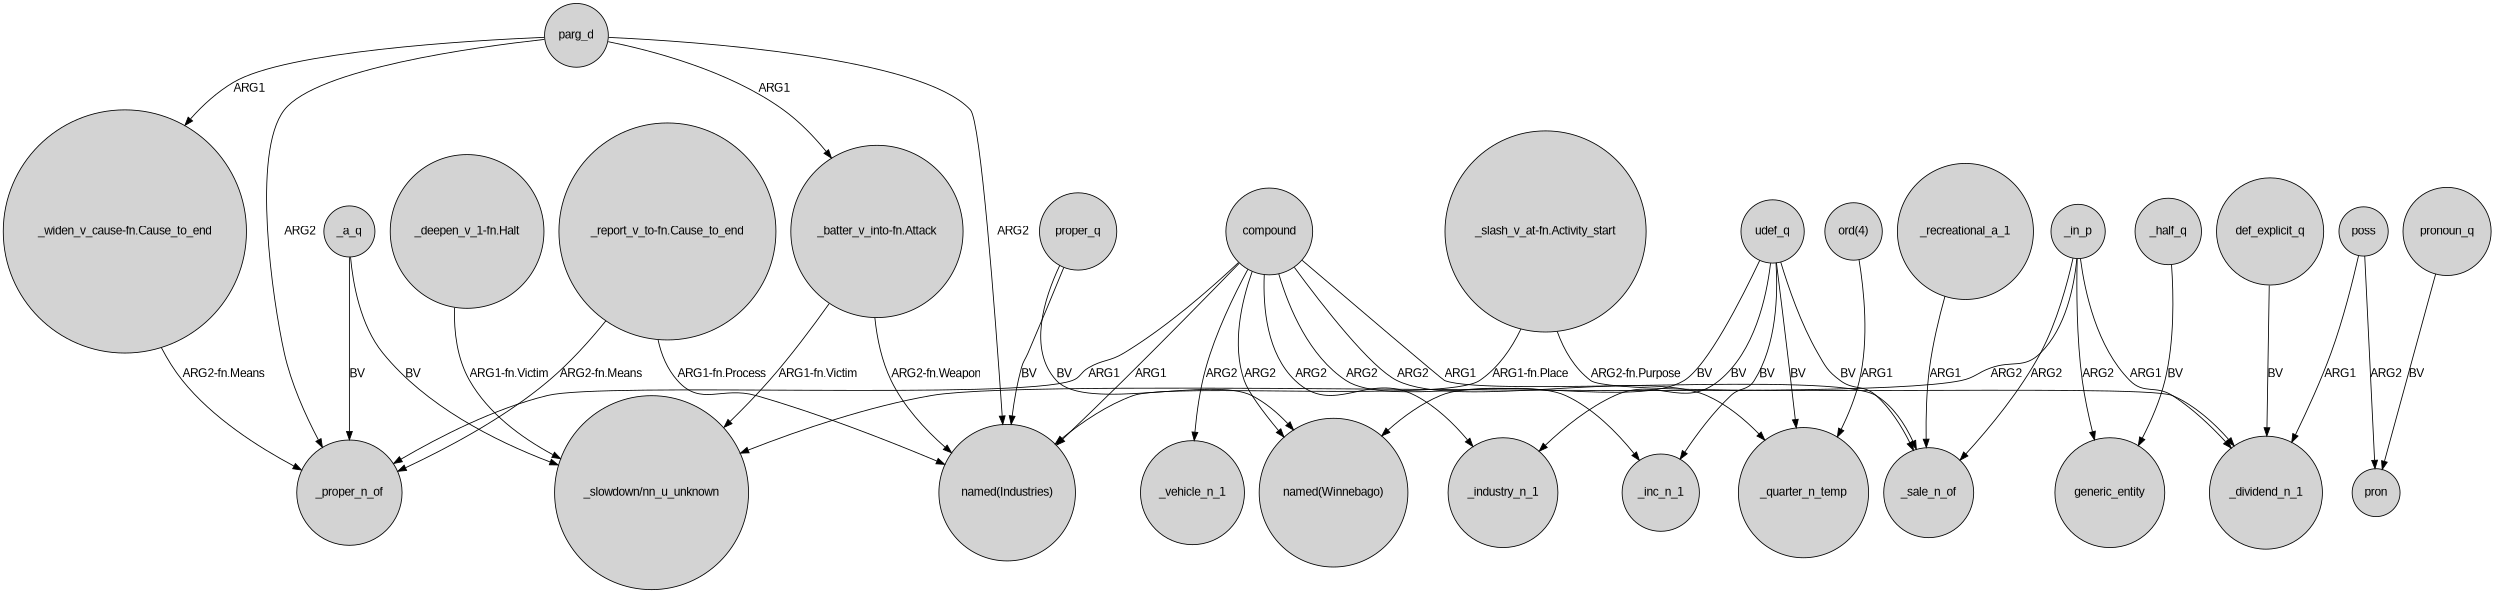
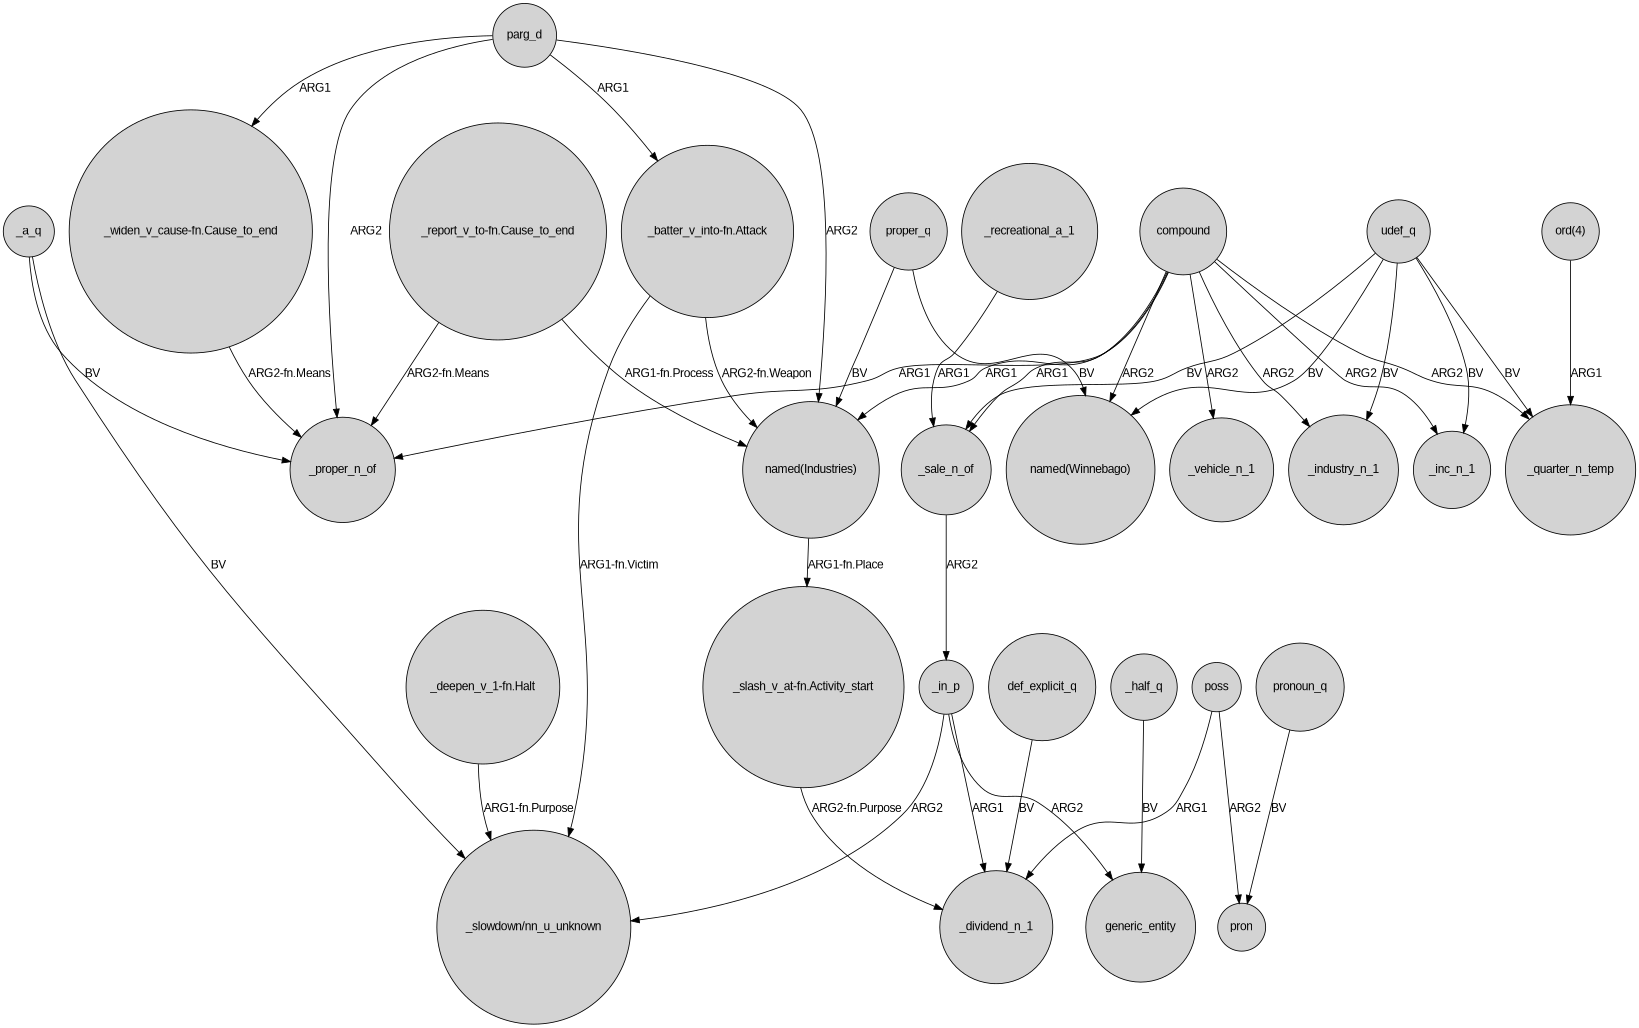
(2034, 364) -> (946, 583)
(509, 374) -> (529, 809)
(1298, 391) -> (808, 558)
